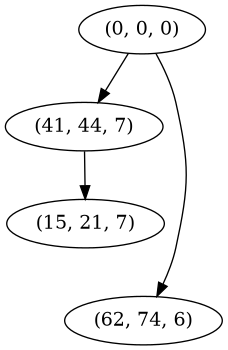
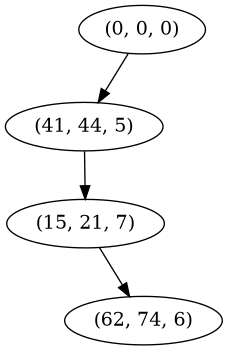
(84, 127) -> (84, 127)
(186, 168) -> (111, 266)
